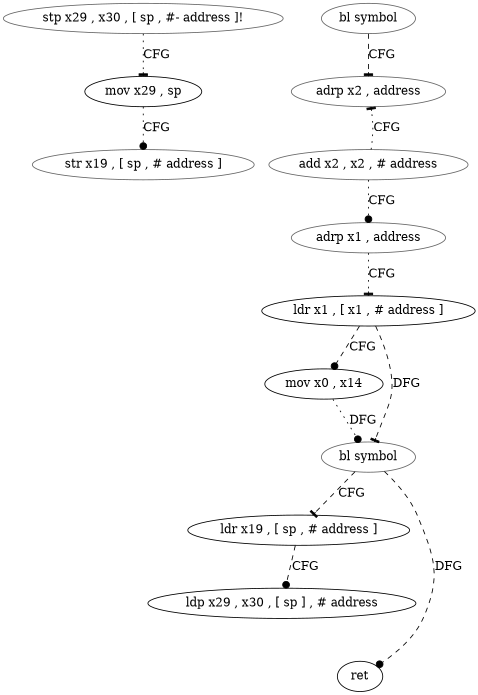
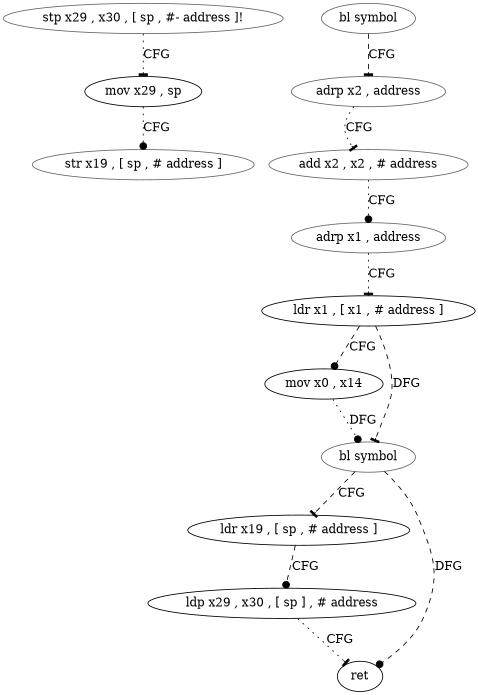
(373, 130) -> (345, 126)
none -> (321, 640)
